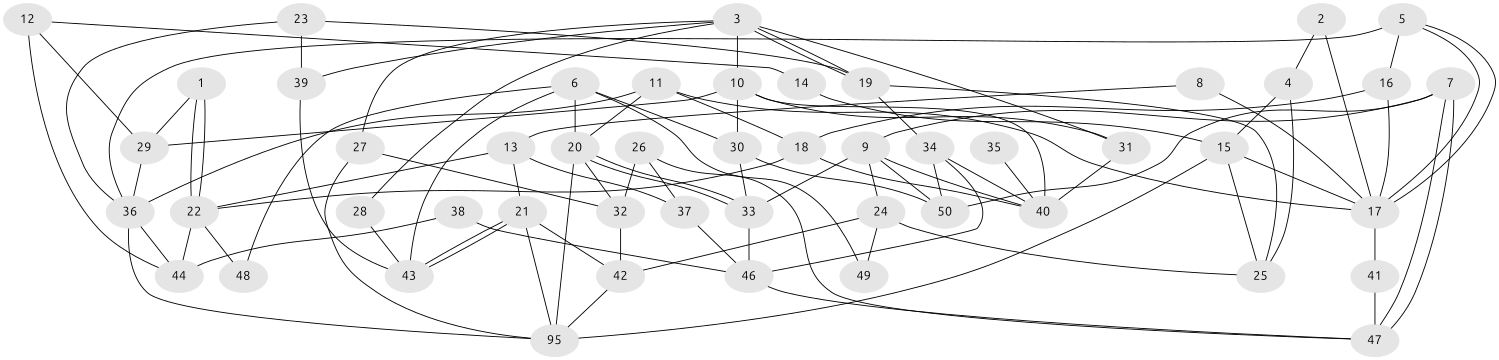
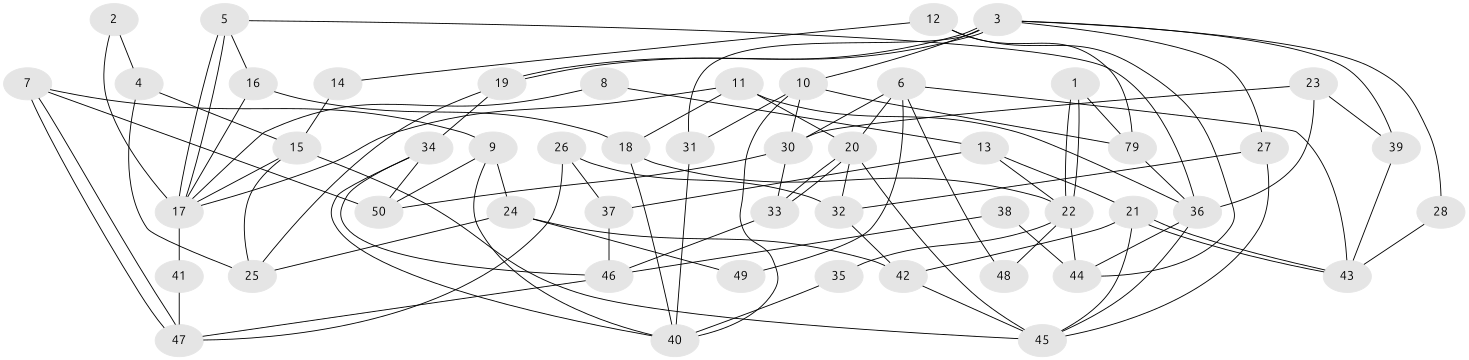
(496, 31) -> (1047, 106)
(144, 148) -> (1132, 148)
(807, 180) -> none
none -> (954, 244)
(555, 341) -> (1042, 341)
